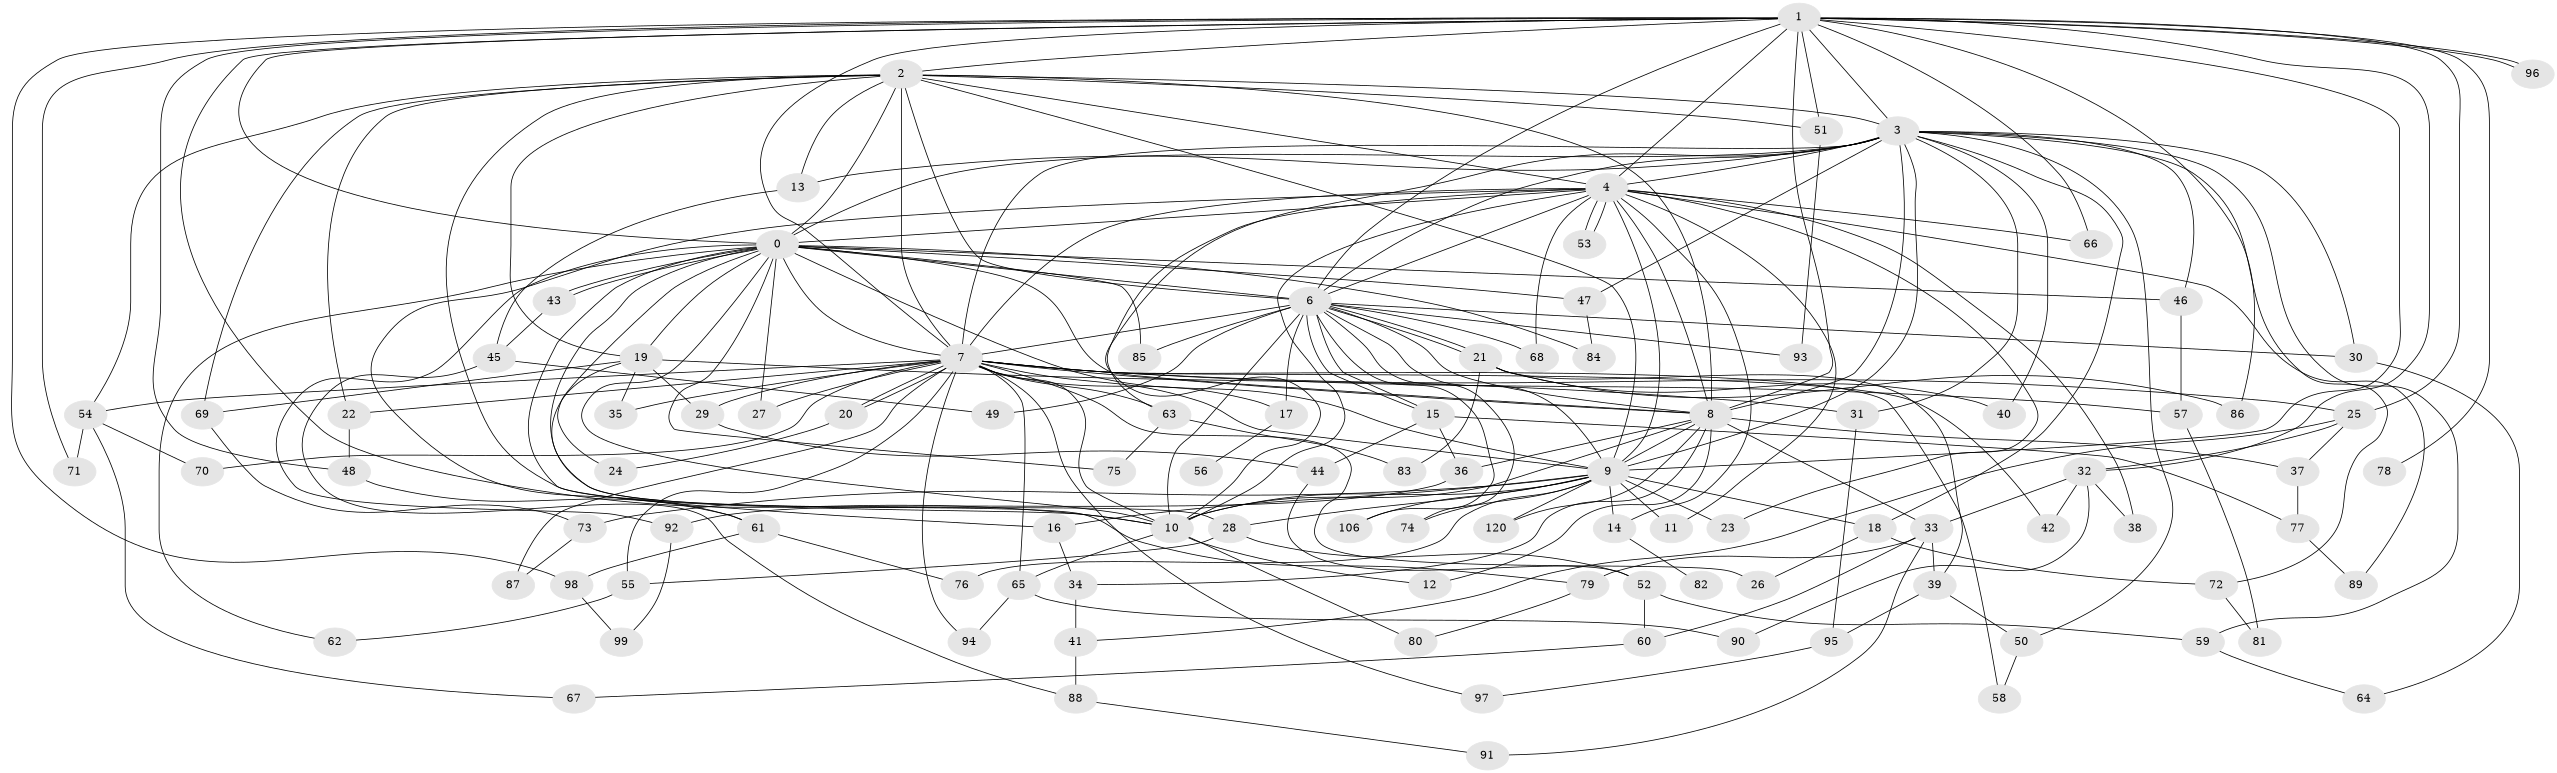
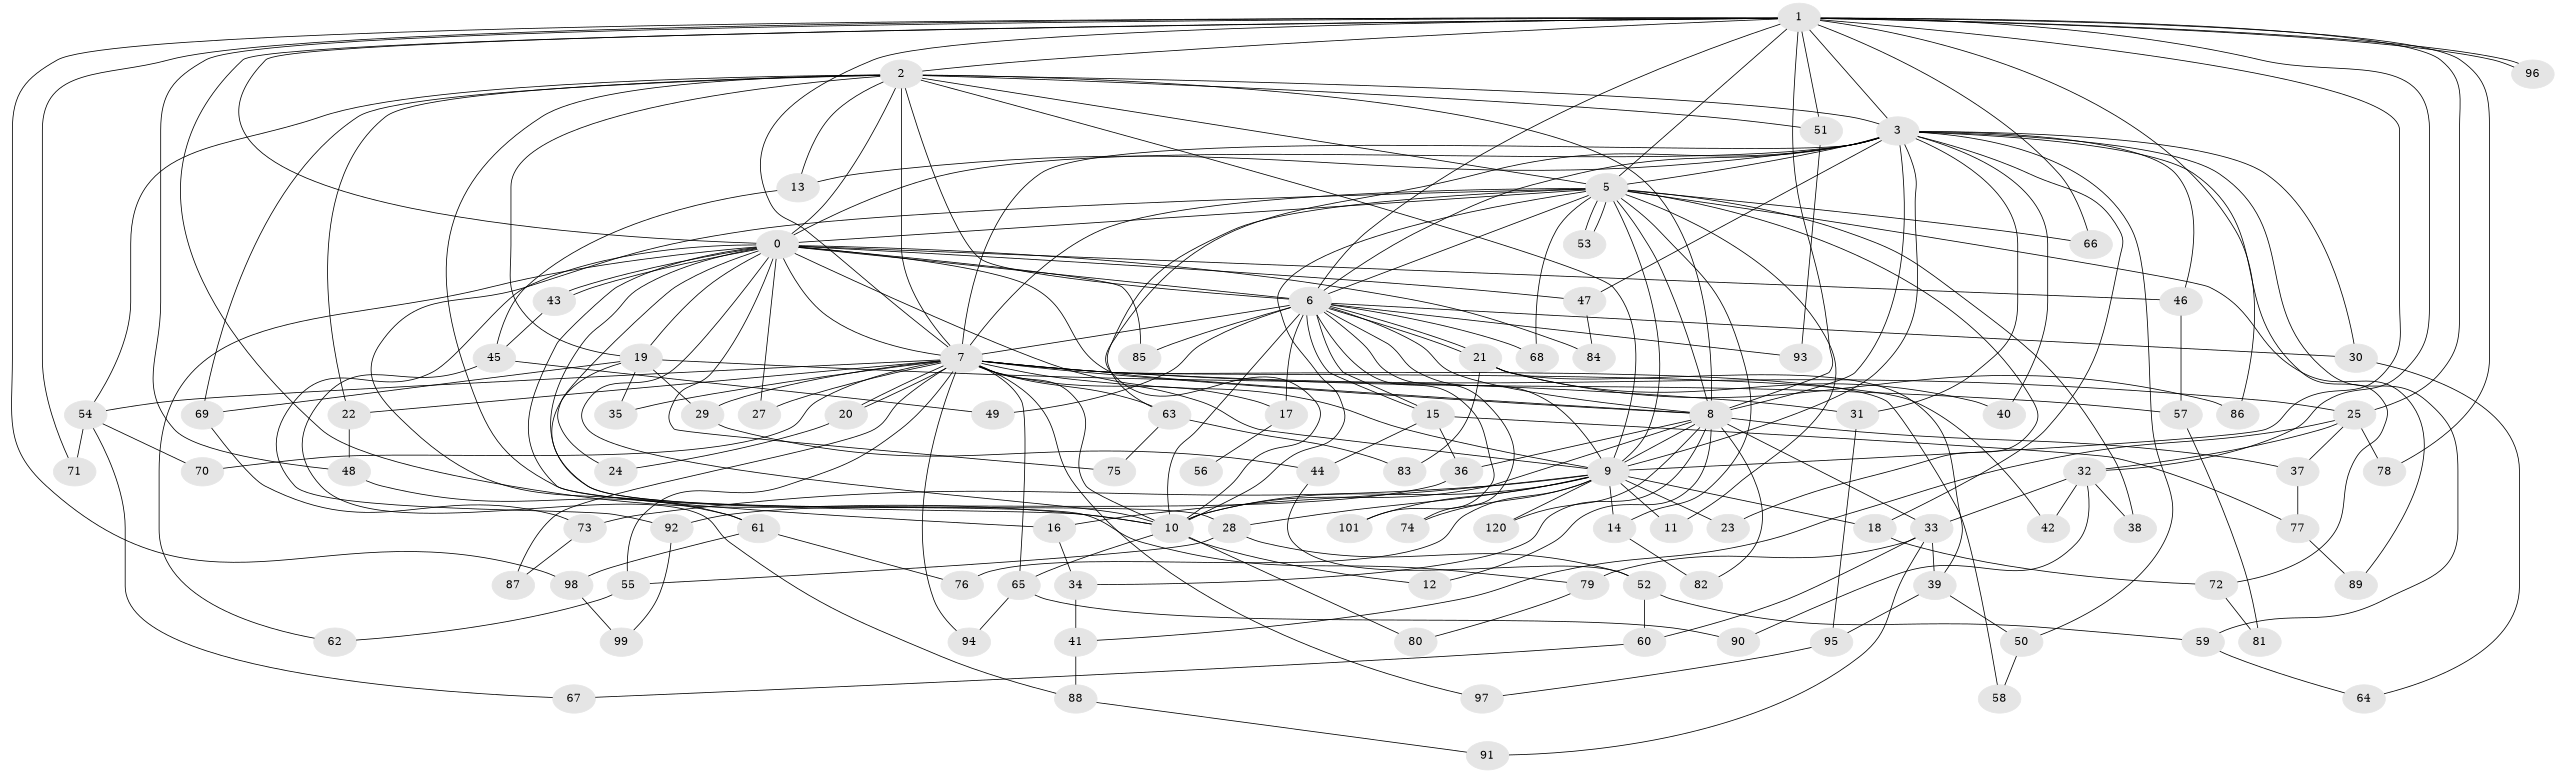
(1607, 188) -> (1607, 188)
none -> (2368, 440)
none -> (1760, 497)
(1350, 529) -> (1350, 529)
(1758, 585) -> none
